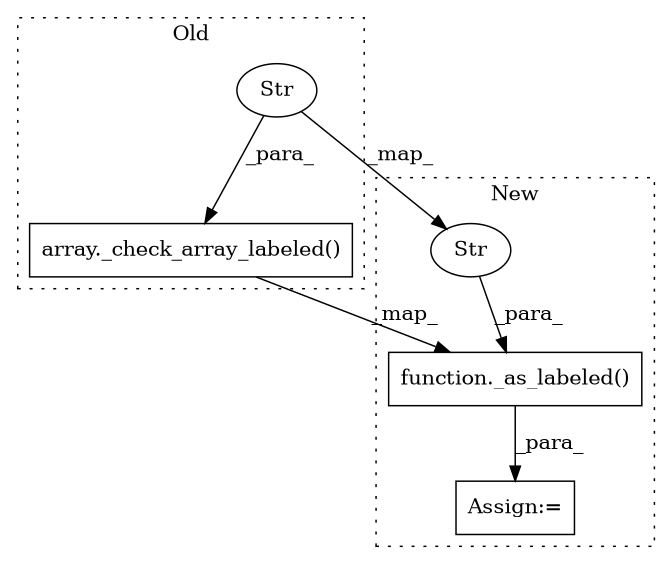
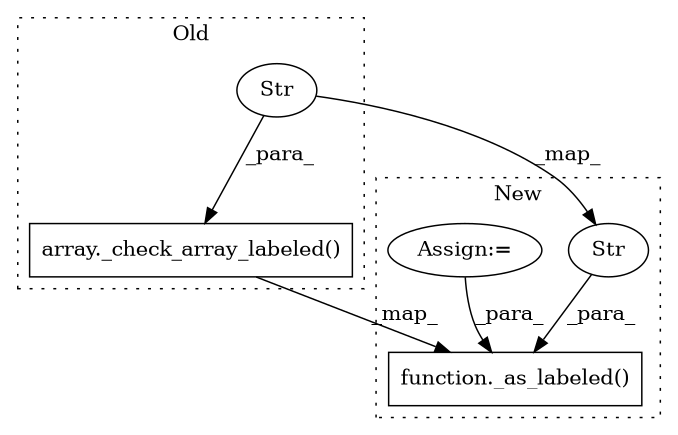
(515, 436) -> (470, 310)
(515, 508) -> (465, 250)
